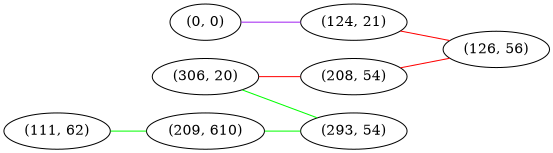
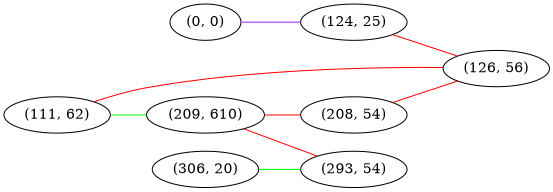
(354, 22) -> (354, 22)
none -> (267, 73)
(280, 77) -> (283, 115)
(283, 131) -> (280, 142)
